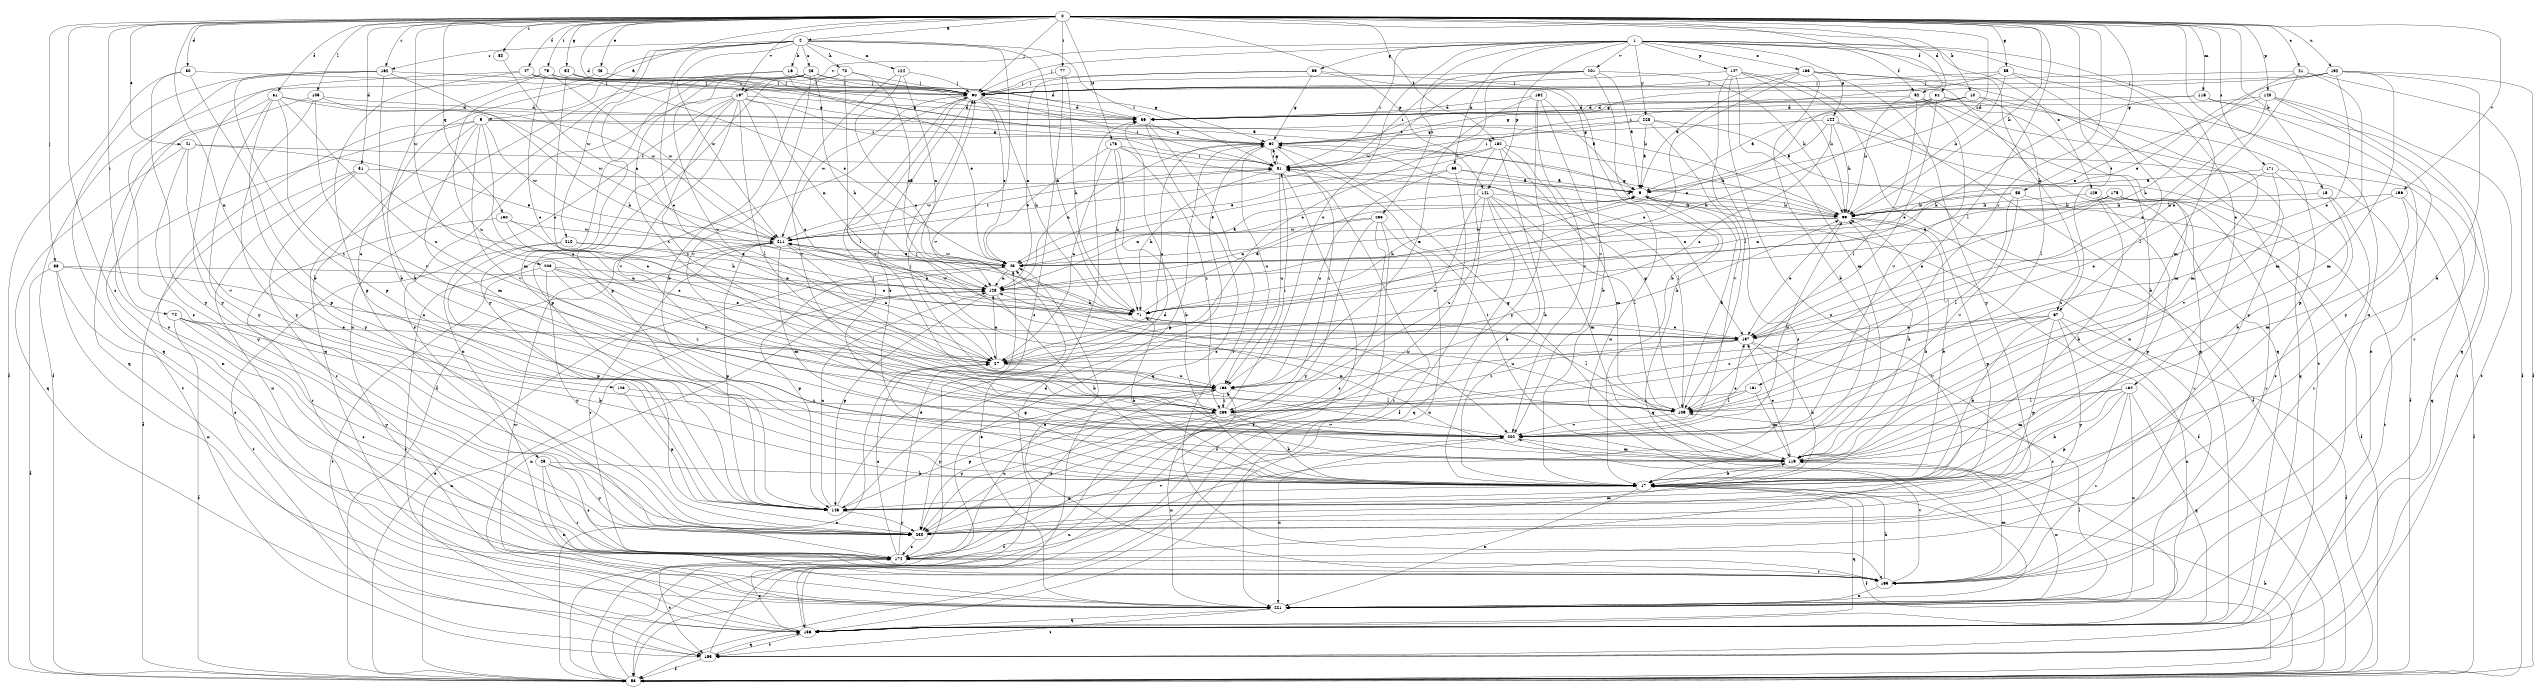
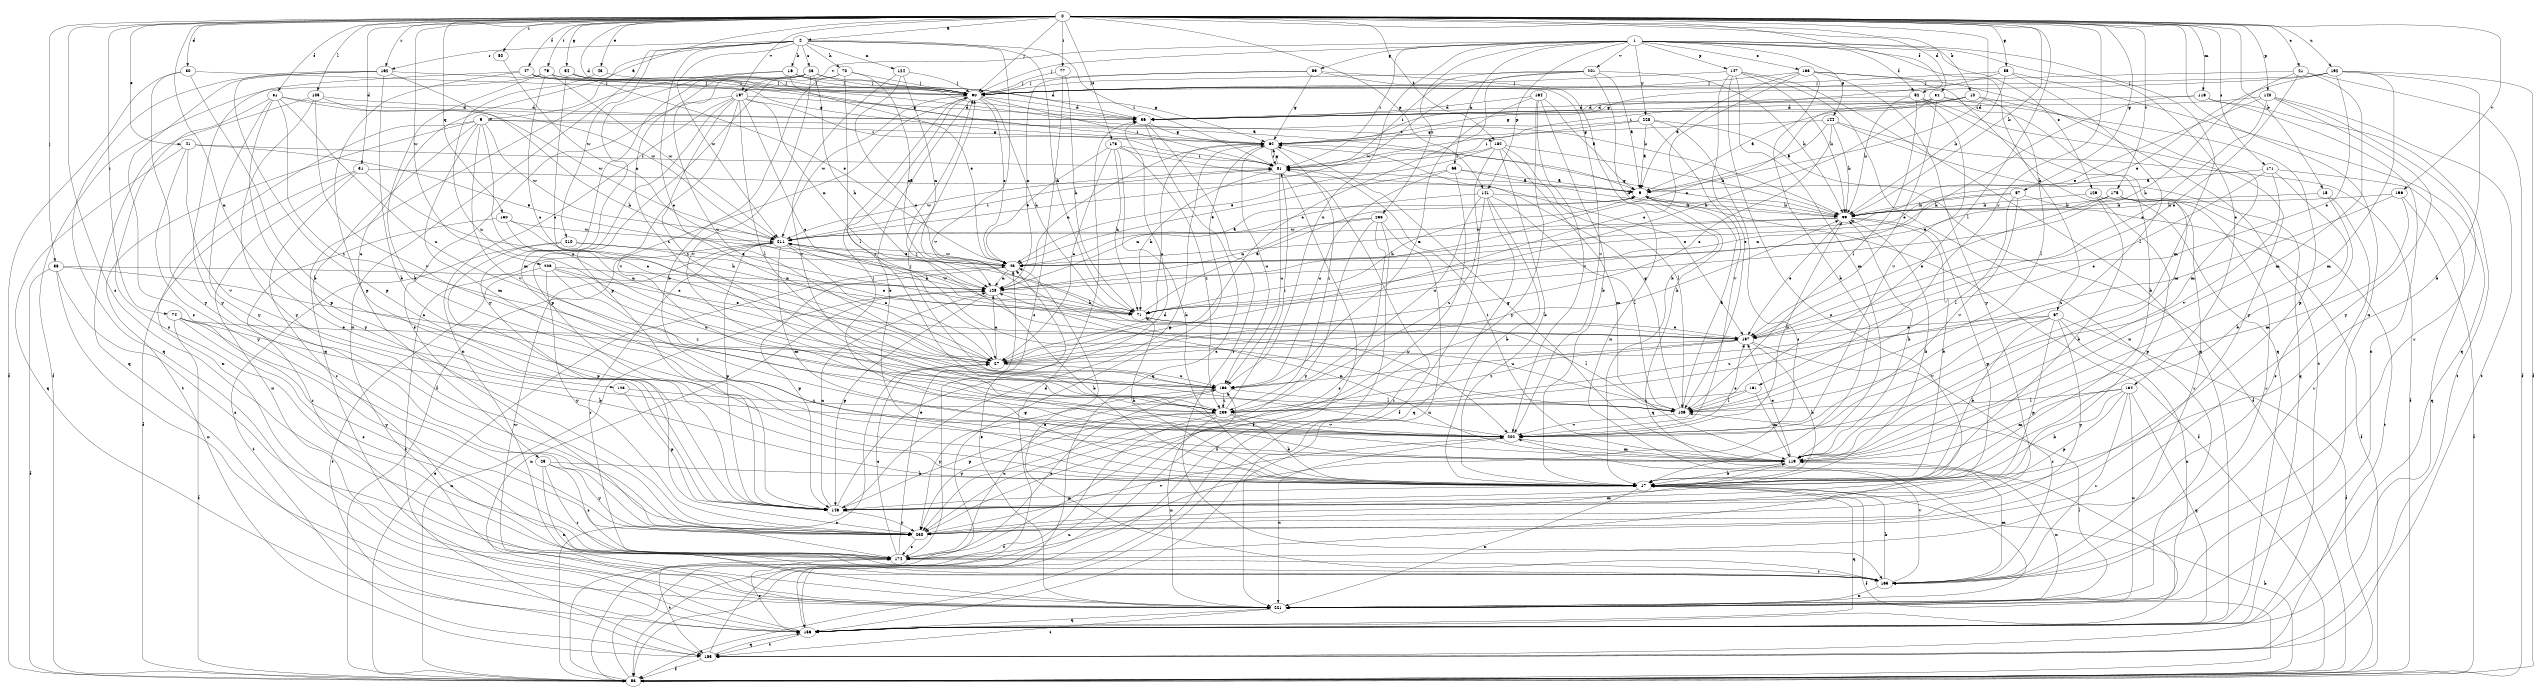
(1733, 18) -> (1687, 18)
(2018, 193) -> (2018, 193)
(1745, 242) -> (1745, 242)
(1604, 370) -> none
